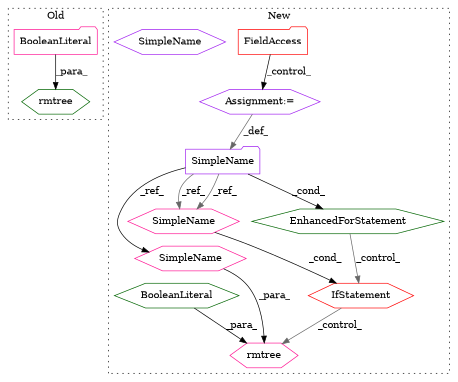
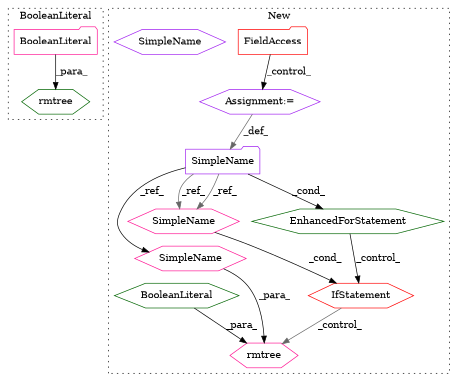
(56, 16) -> (56, 16)
(354, 255) -> (354, 255)
